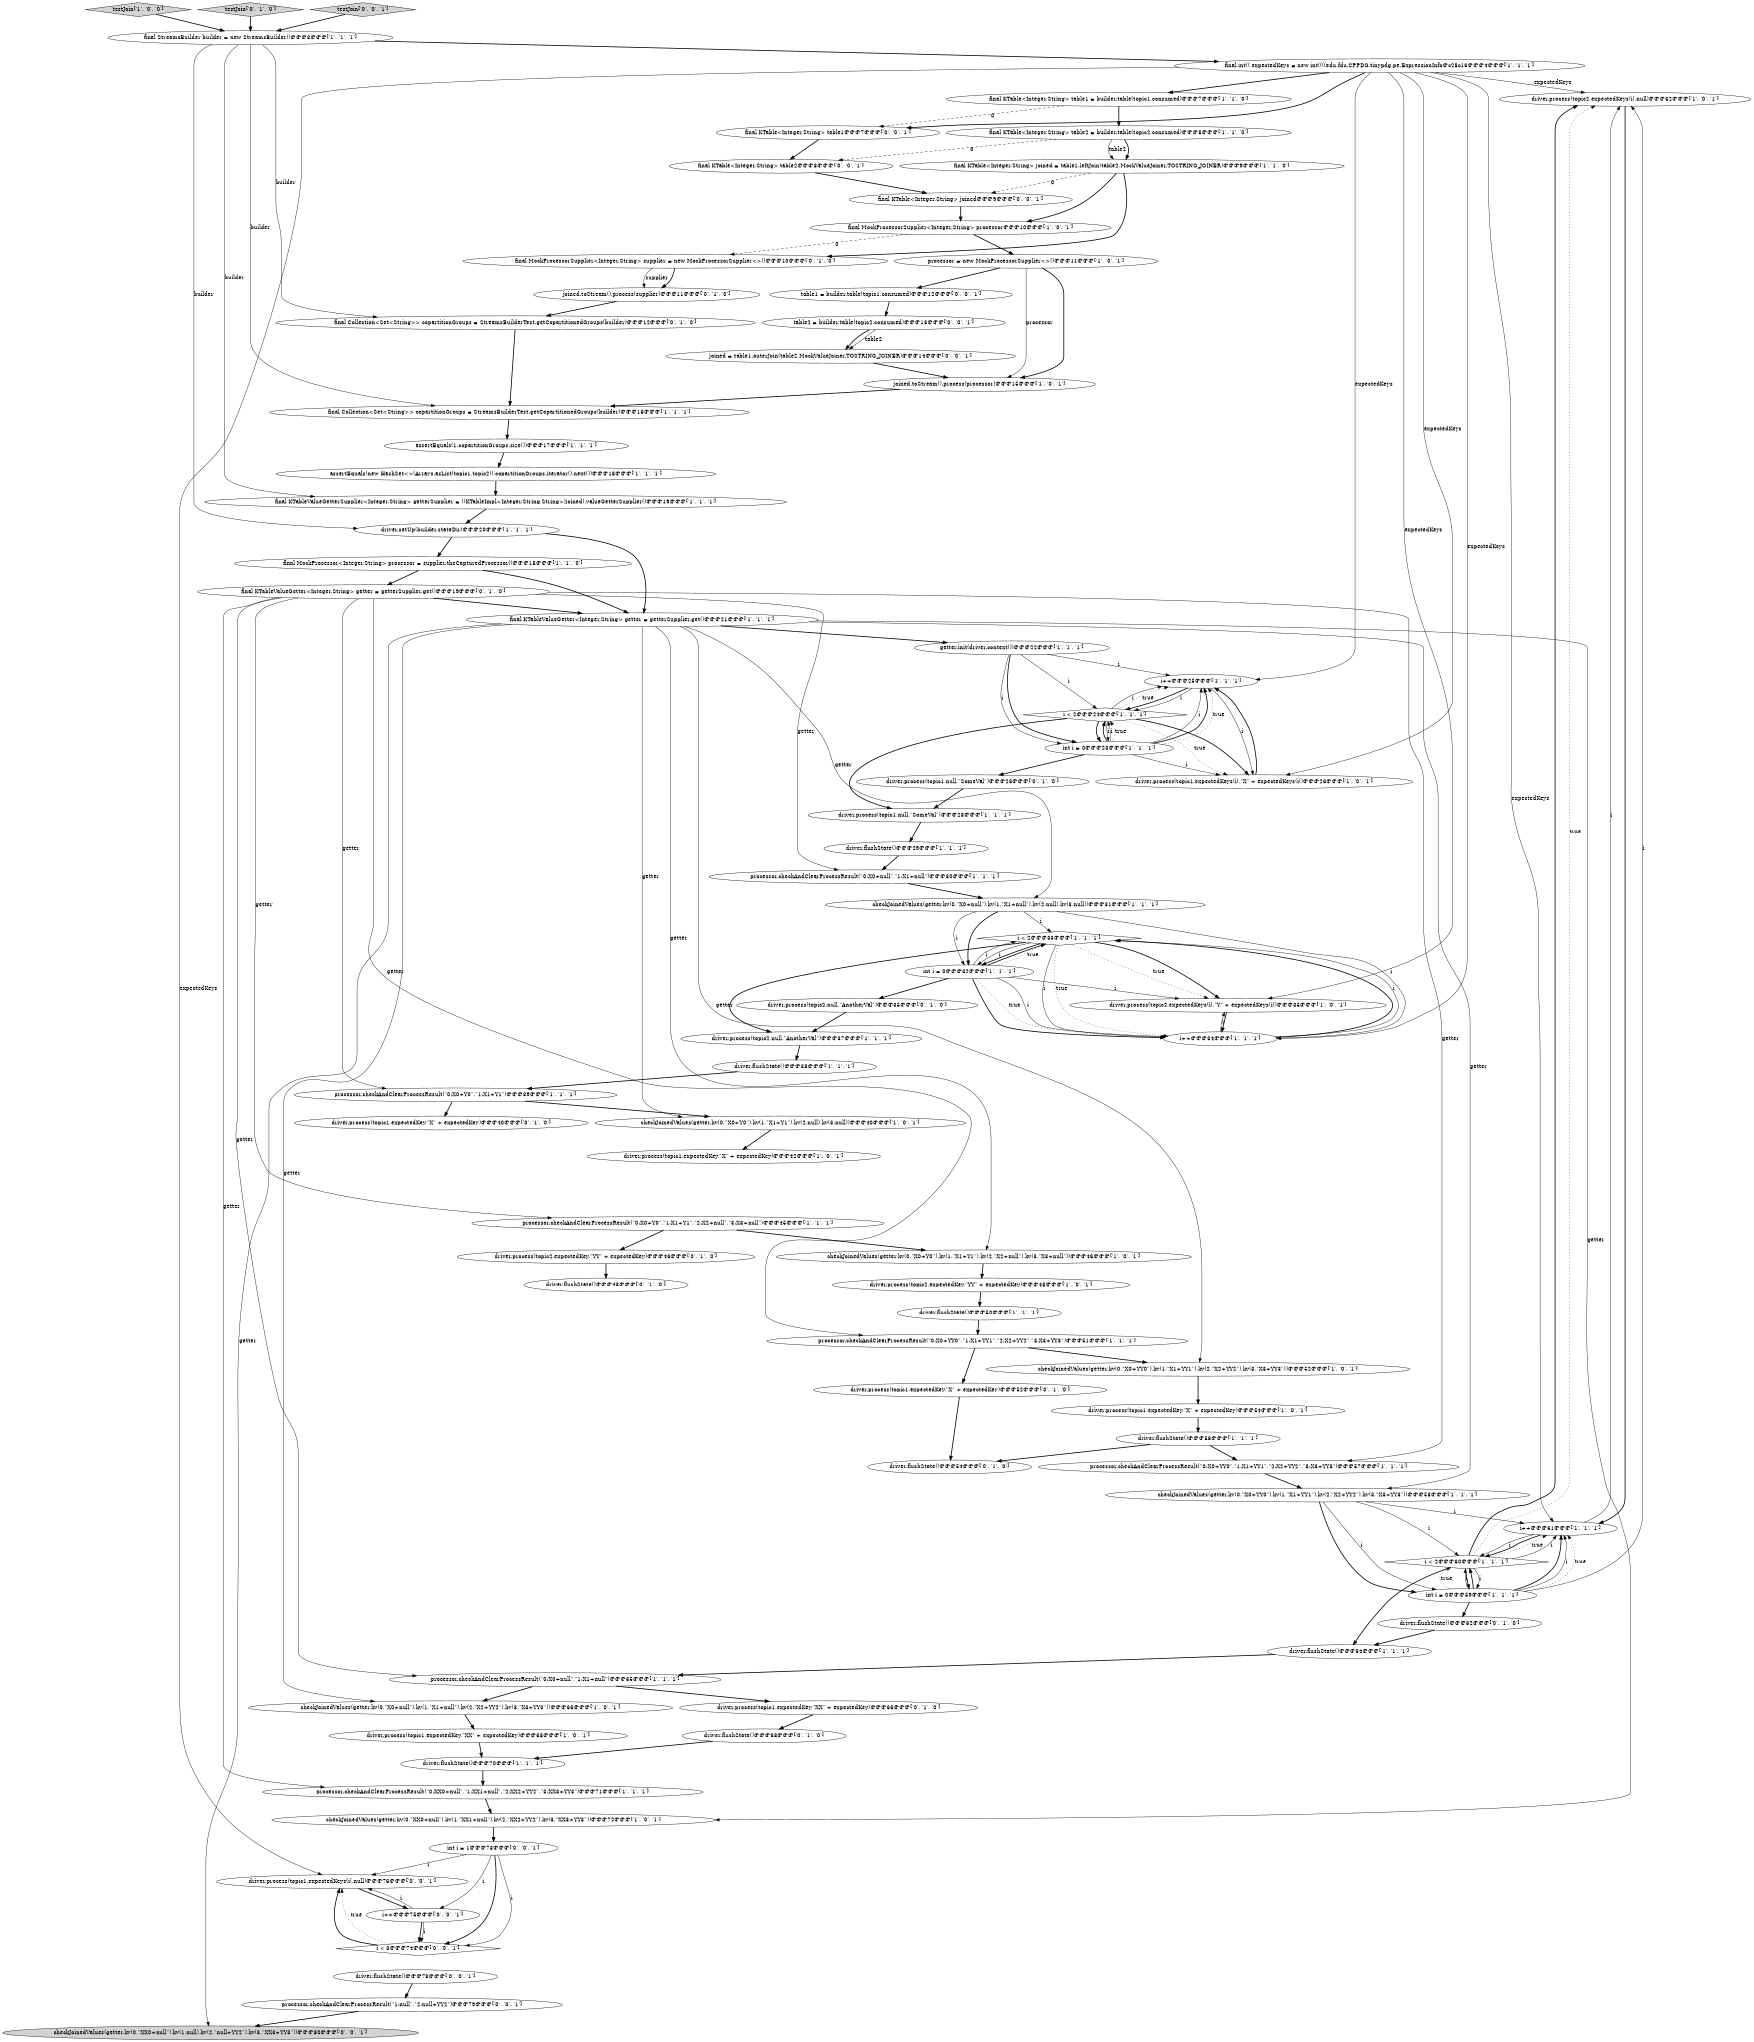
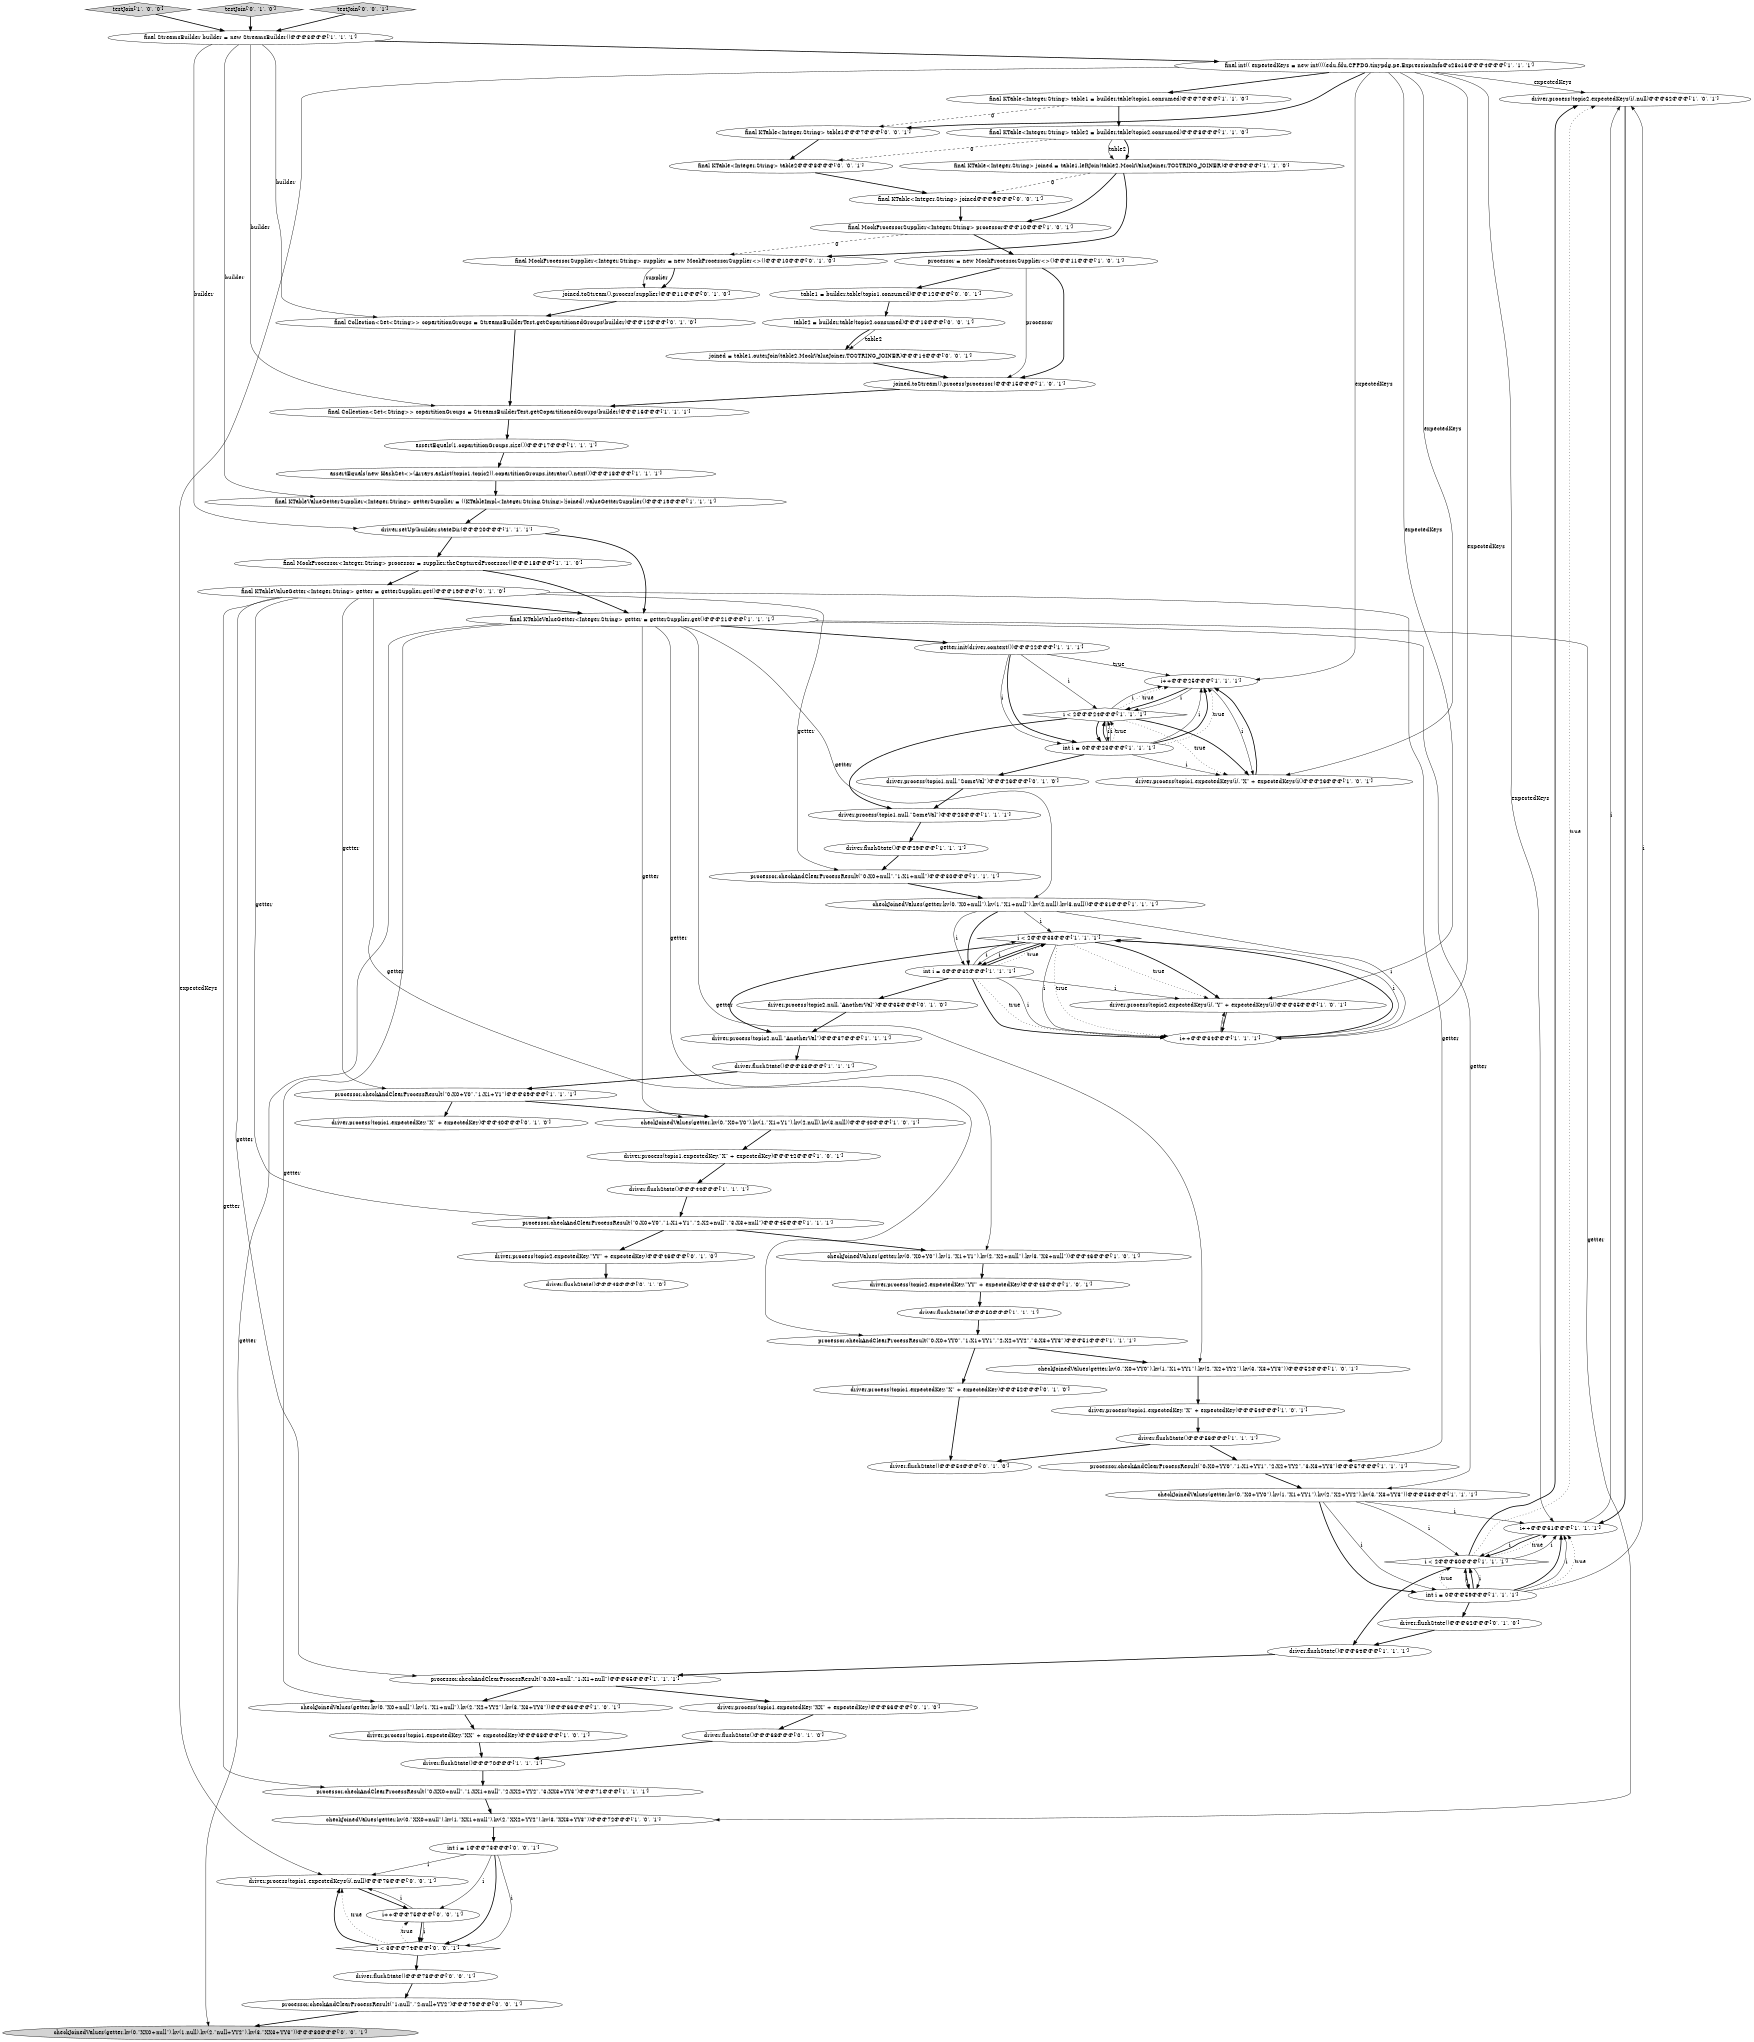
(1119, 665) -> (1119, 665)
none -> (689, 1190)
none -> (401, 1934)
none -> (417, 1961)
